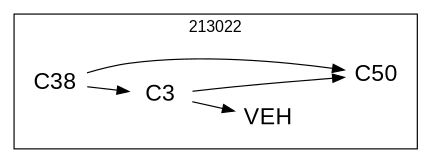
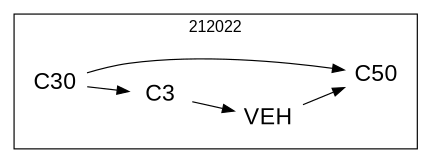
(216, 28) -> (216, 28)
(55, 83) -> (55, 83)
(263, 84) -> (318, 98)
